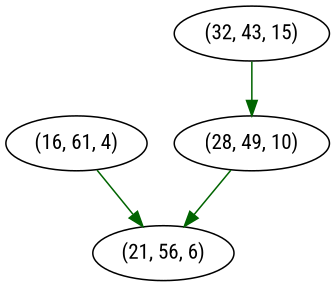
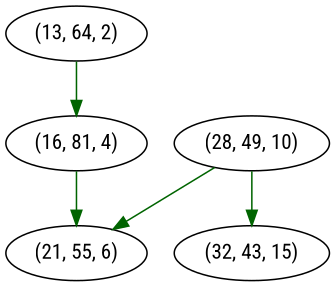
none -> (76, 34)
(252, 81) -> (252, 191)
(76, 143) -> (76, 143)
(163, 253) -> (76, 253)
